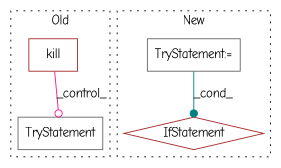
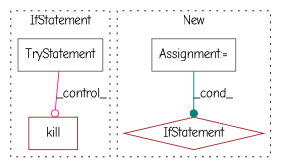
(60, 21) -> (60, 21)
(194, 55) -> (194, 55)
(56, 91) -> (57, 91)
